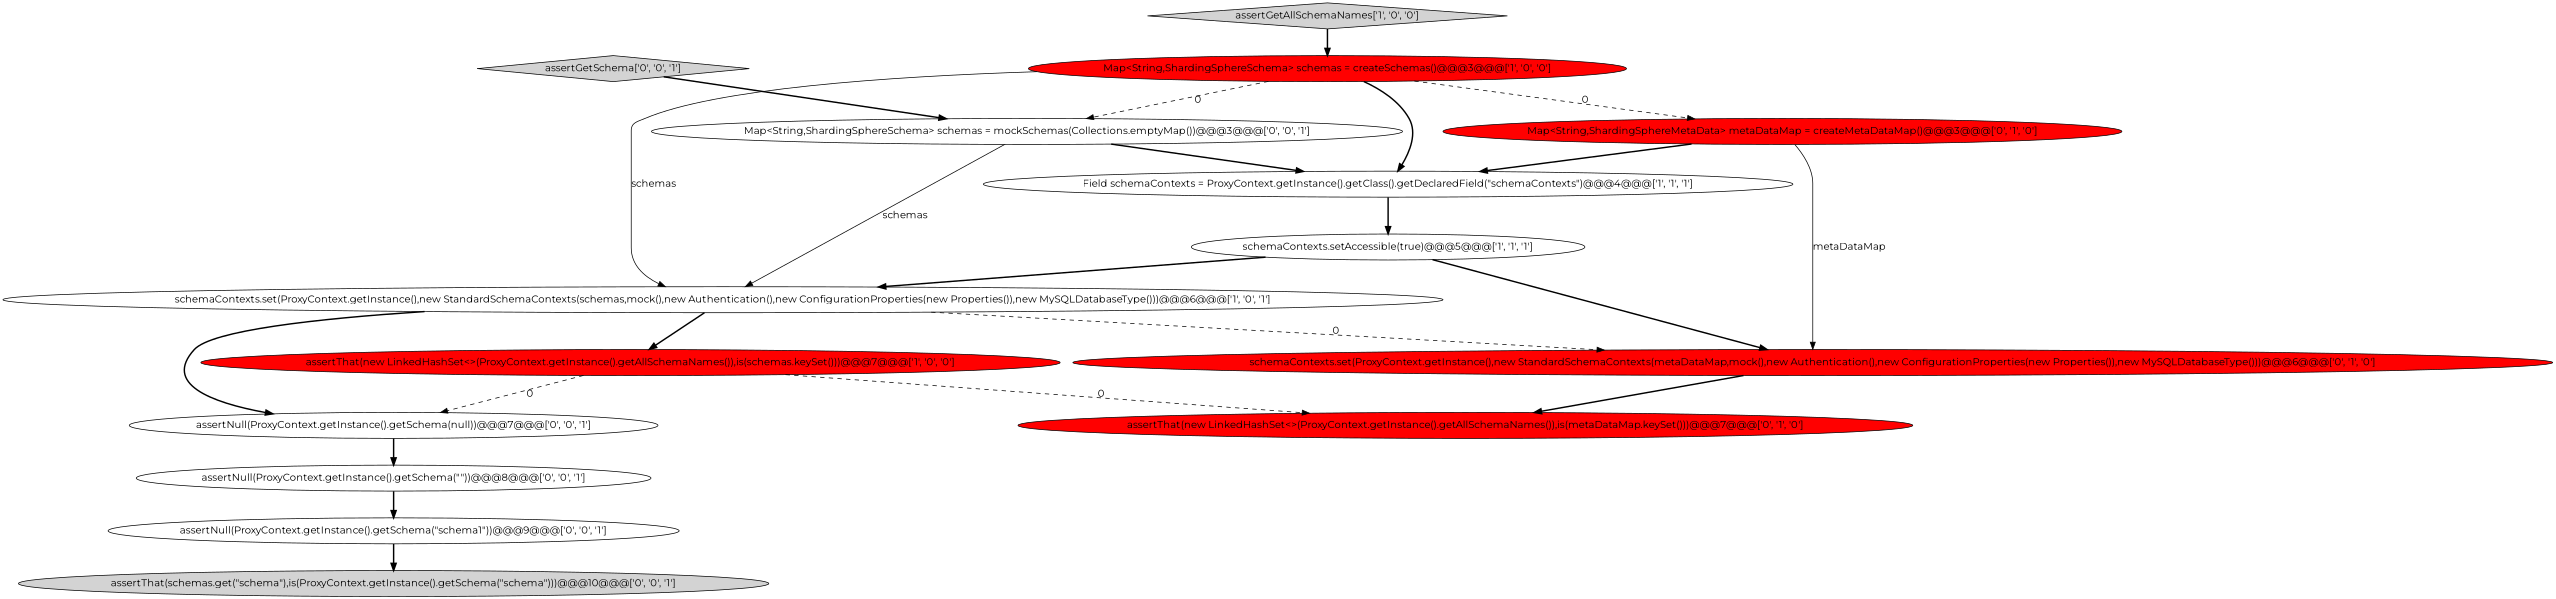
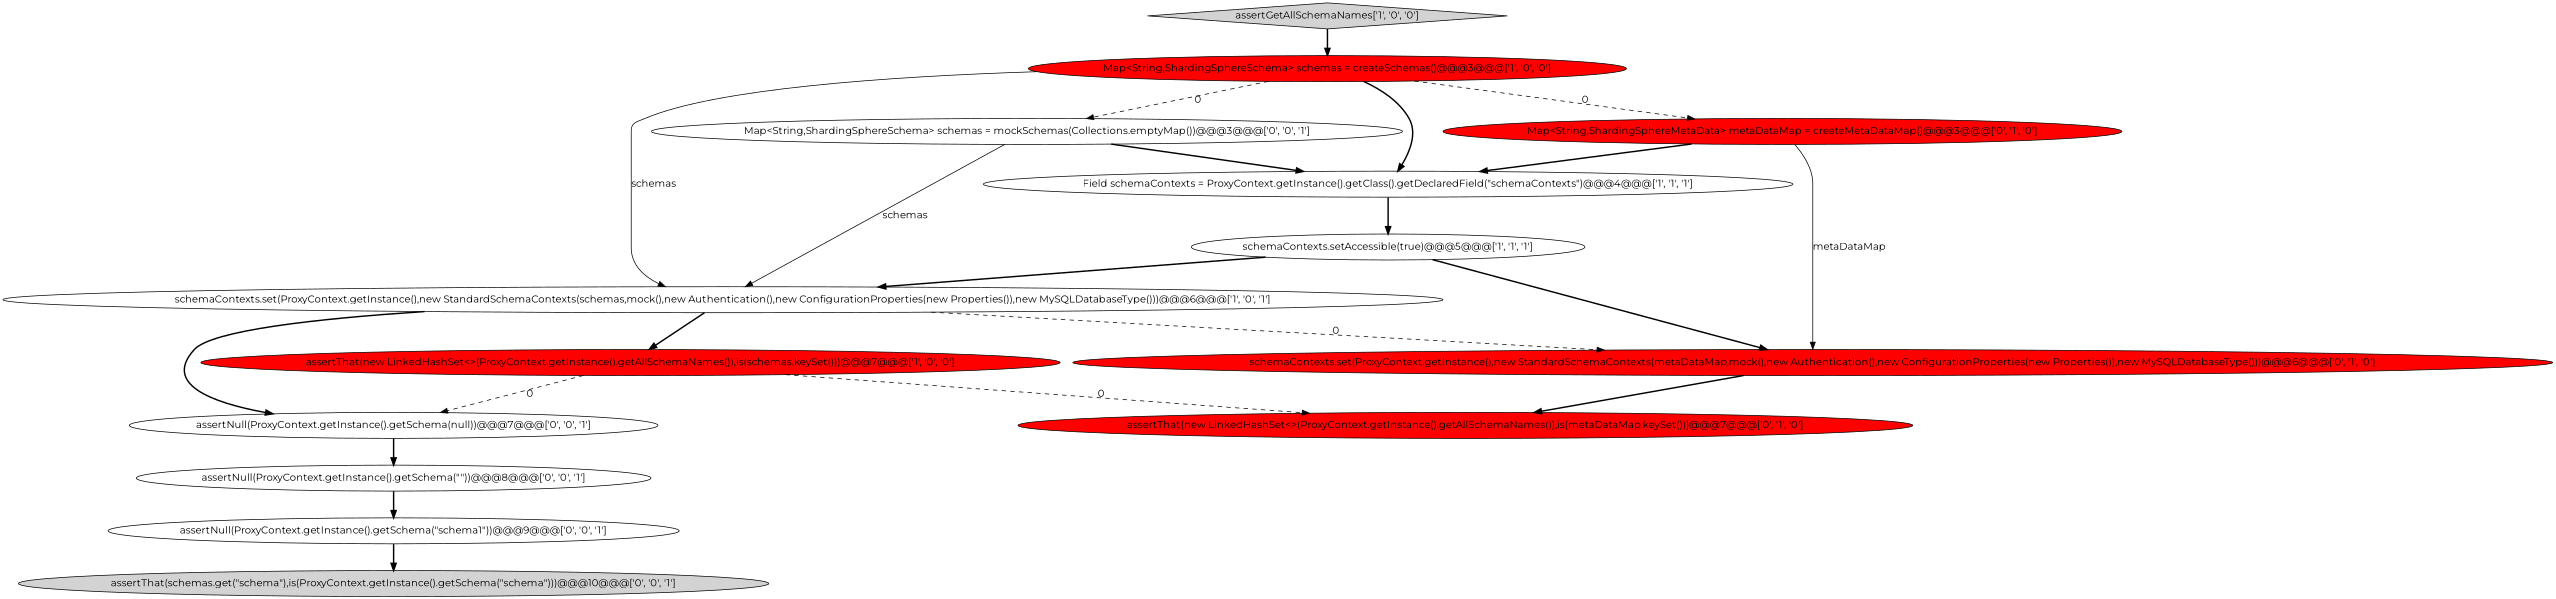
(613, 69) -> none
